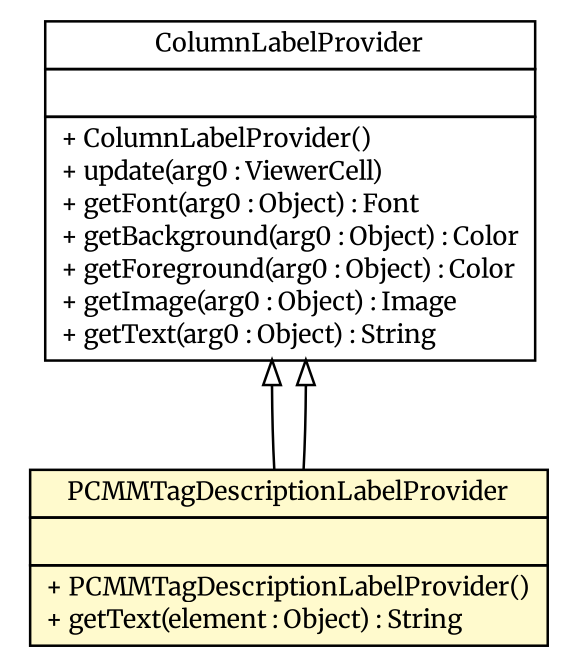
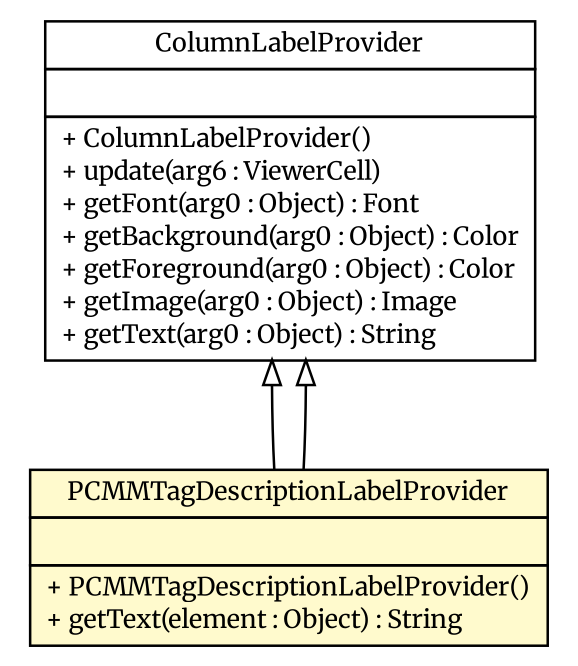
(222, 172) -> (222, 172)
